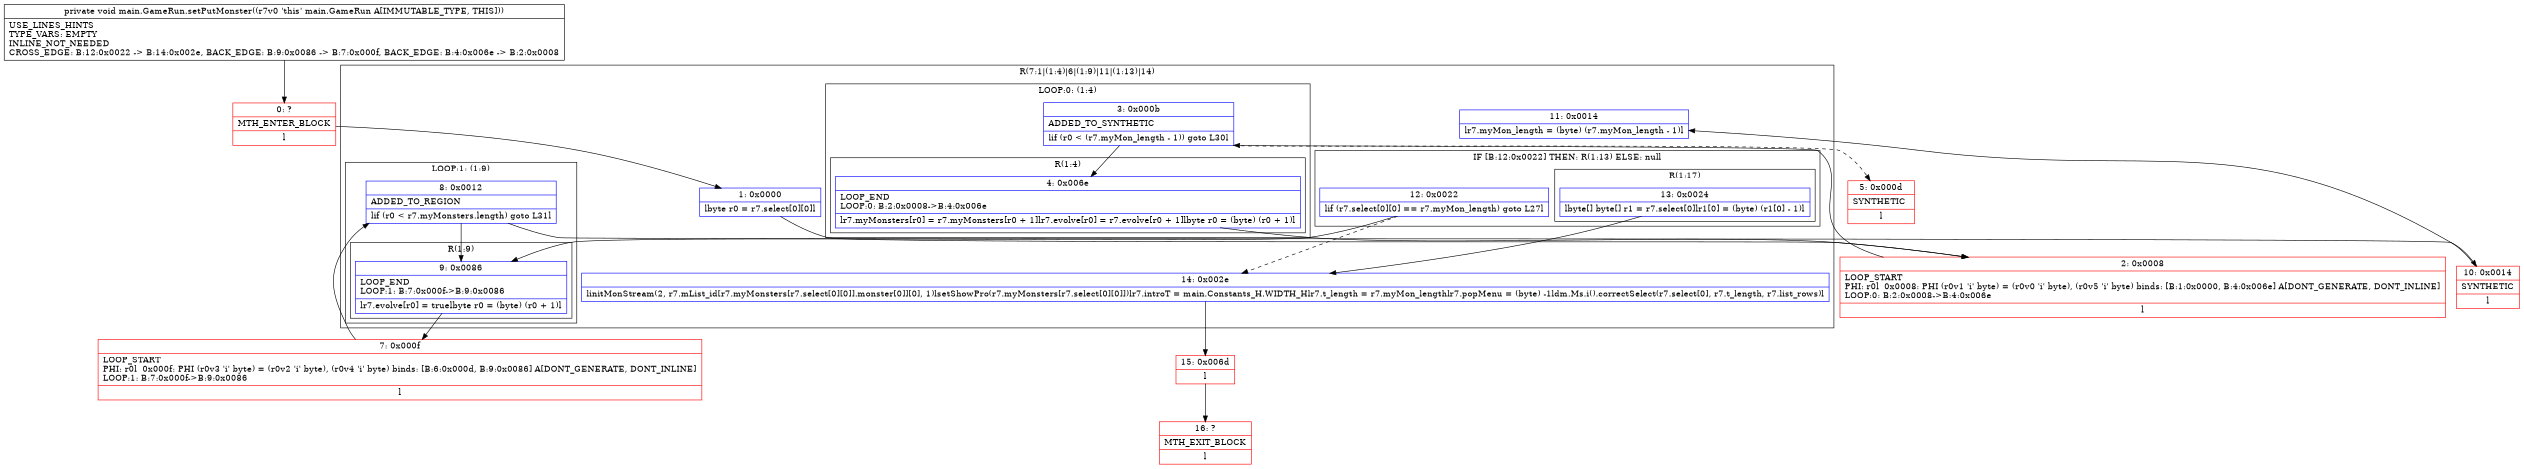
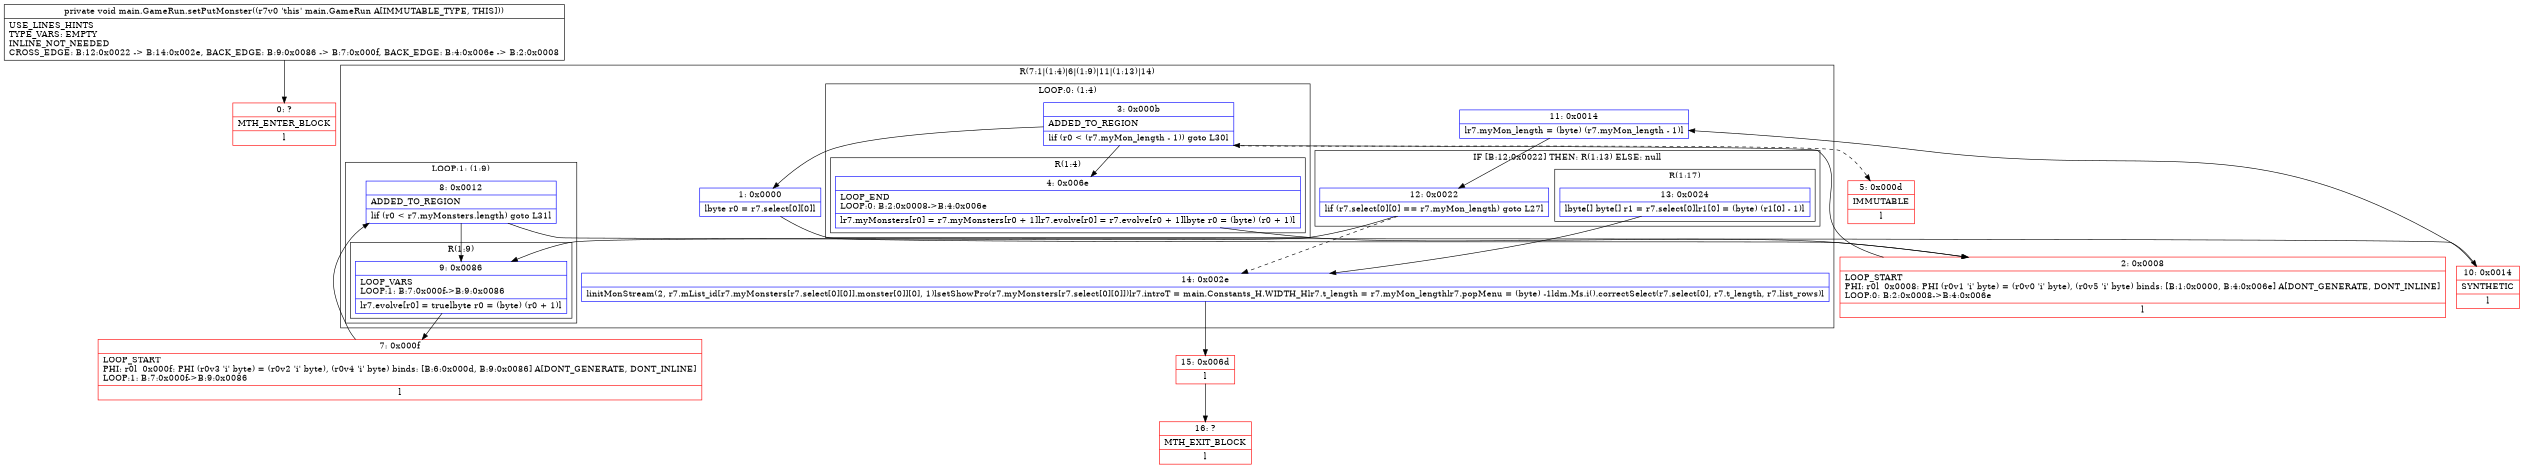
(1102, 124) -> (1094, 124)
(528, 142) -> (905, 136)
none -> (1507, 162)
(1879, 202) -> (1881, 202)
(385, 282) -> (387, 282)
